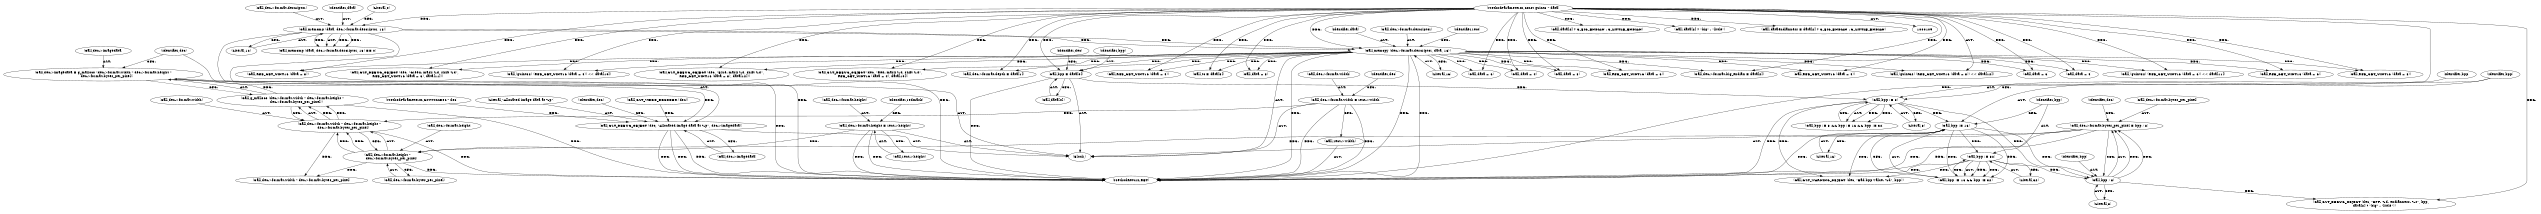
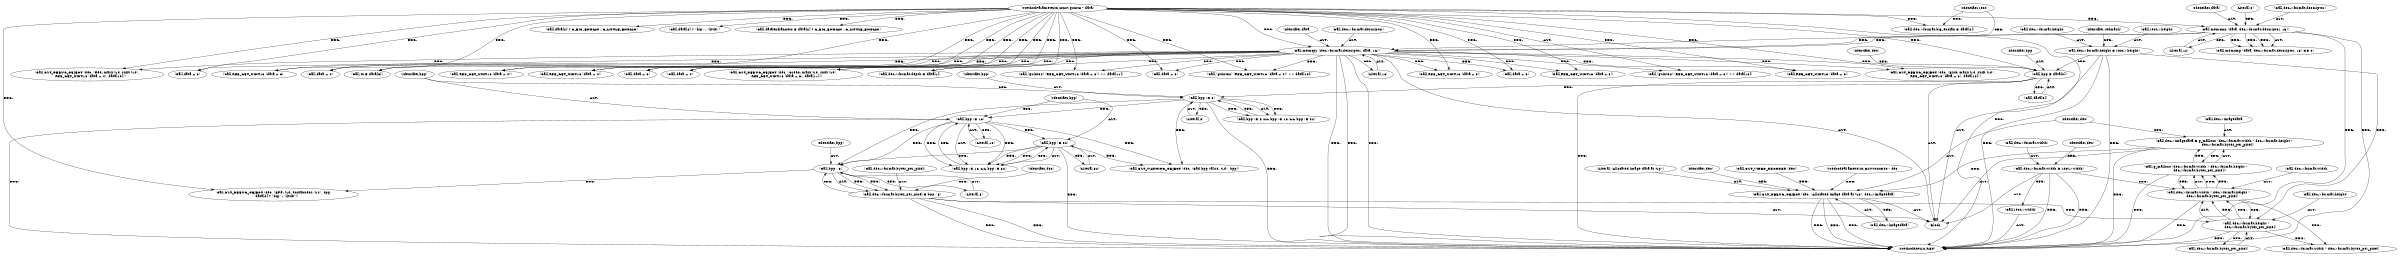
(1925, 30) -> none
(1580, 60) -> (1956, 15)
(892, 140) -> (2073, 62)
